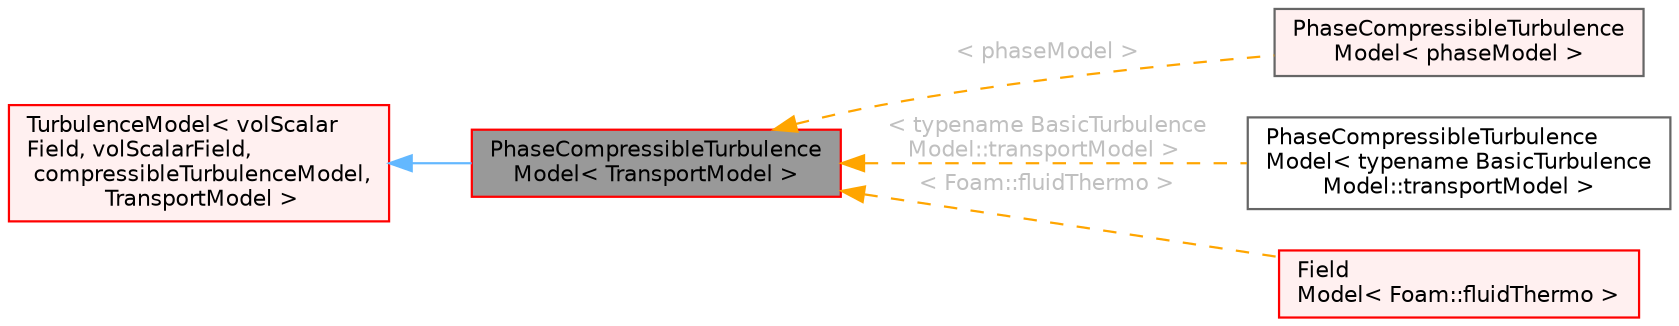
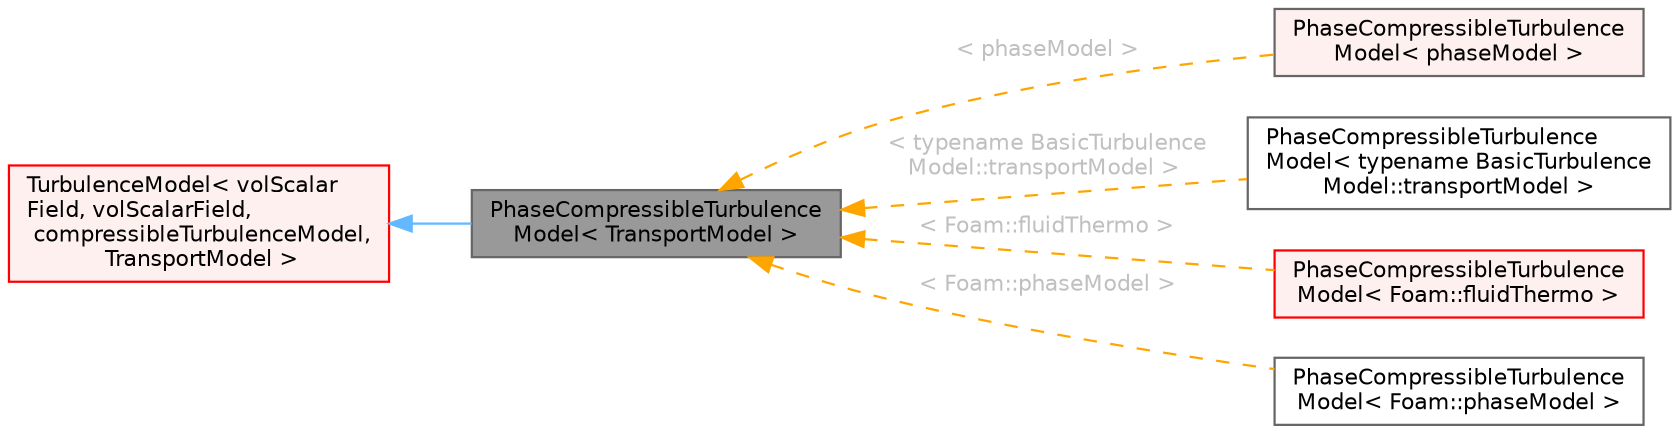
(656, 163) -> (656, 224)
(1459, 284) -> (1459, 284)
none -> (1459, 391)
